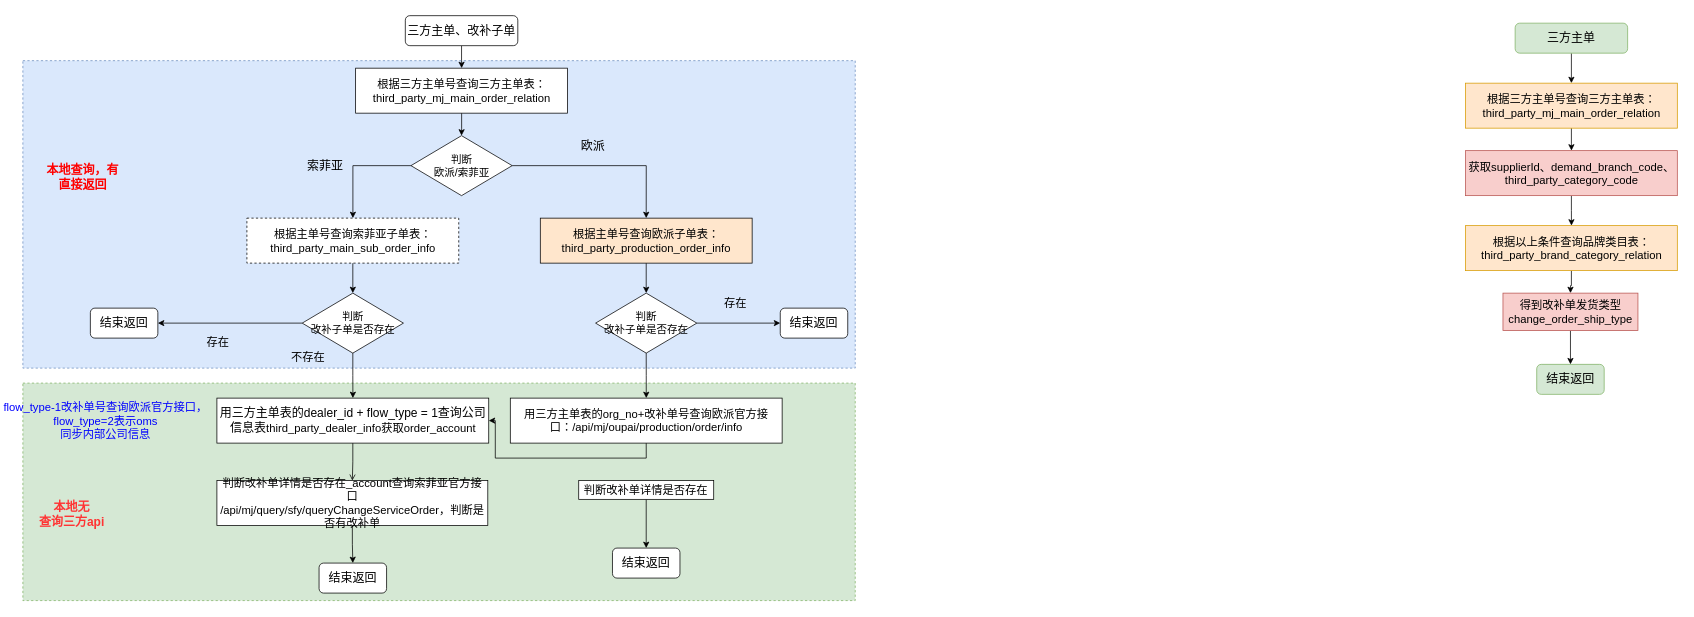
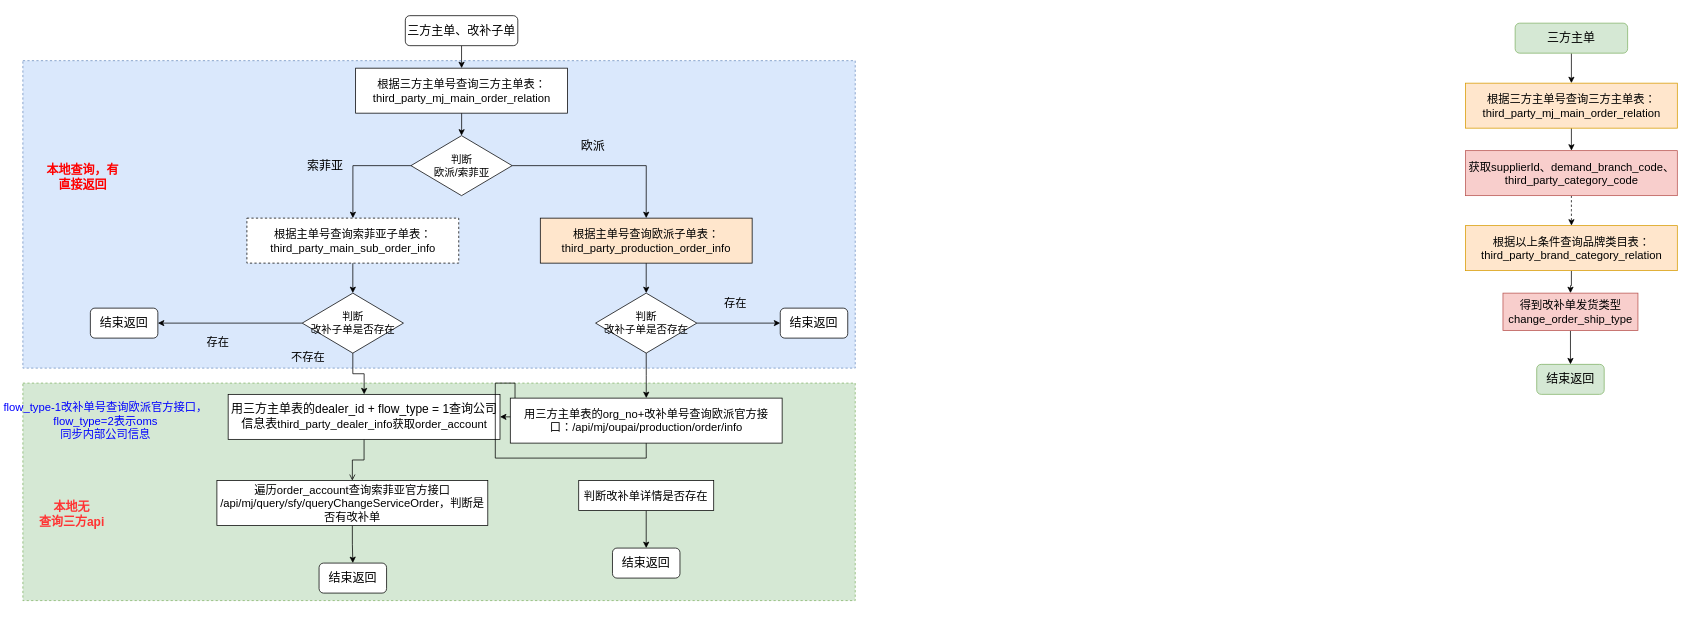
(1572, 207) -> (1572, 207)
(353, 420) -> (364, 417)
(646, 490) -> (646, 495)
(353, 503) -> (353, 503)
